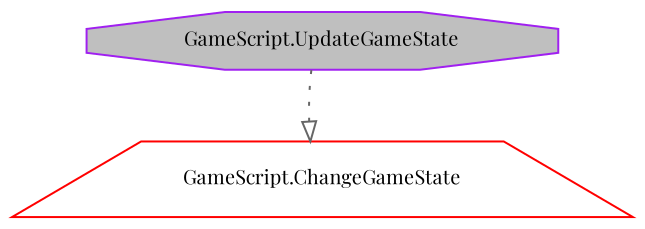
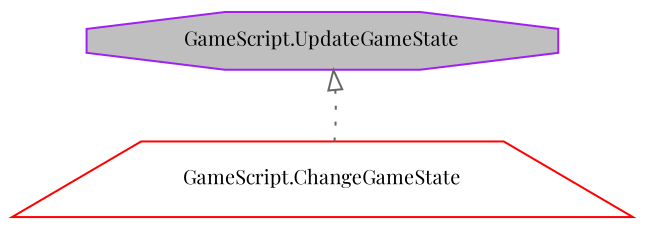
(309, 96) -> (336, 116)
